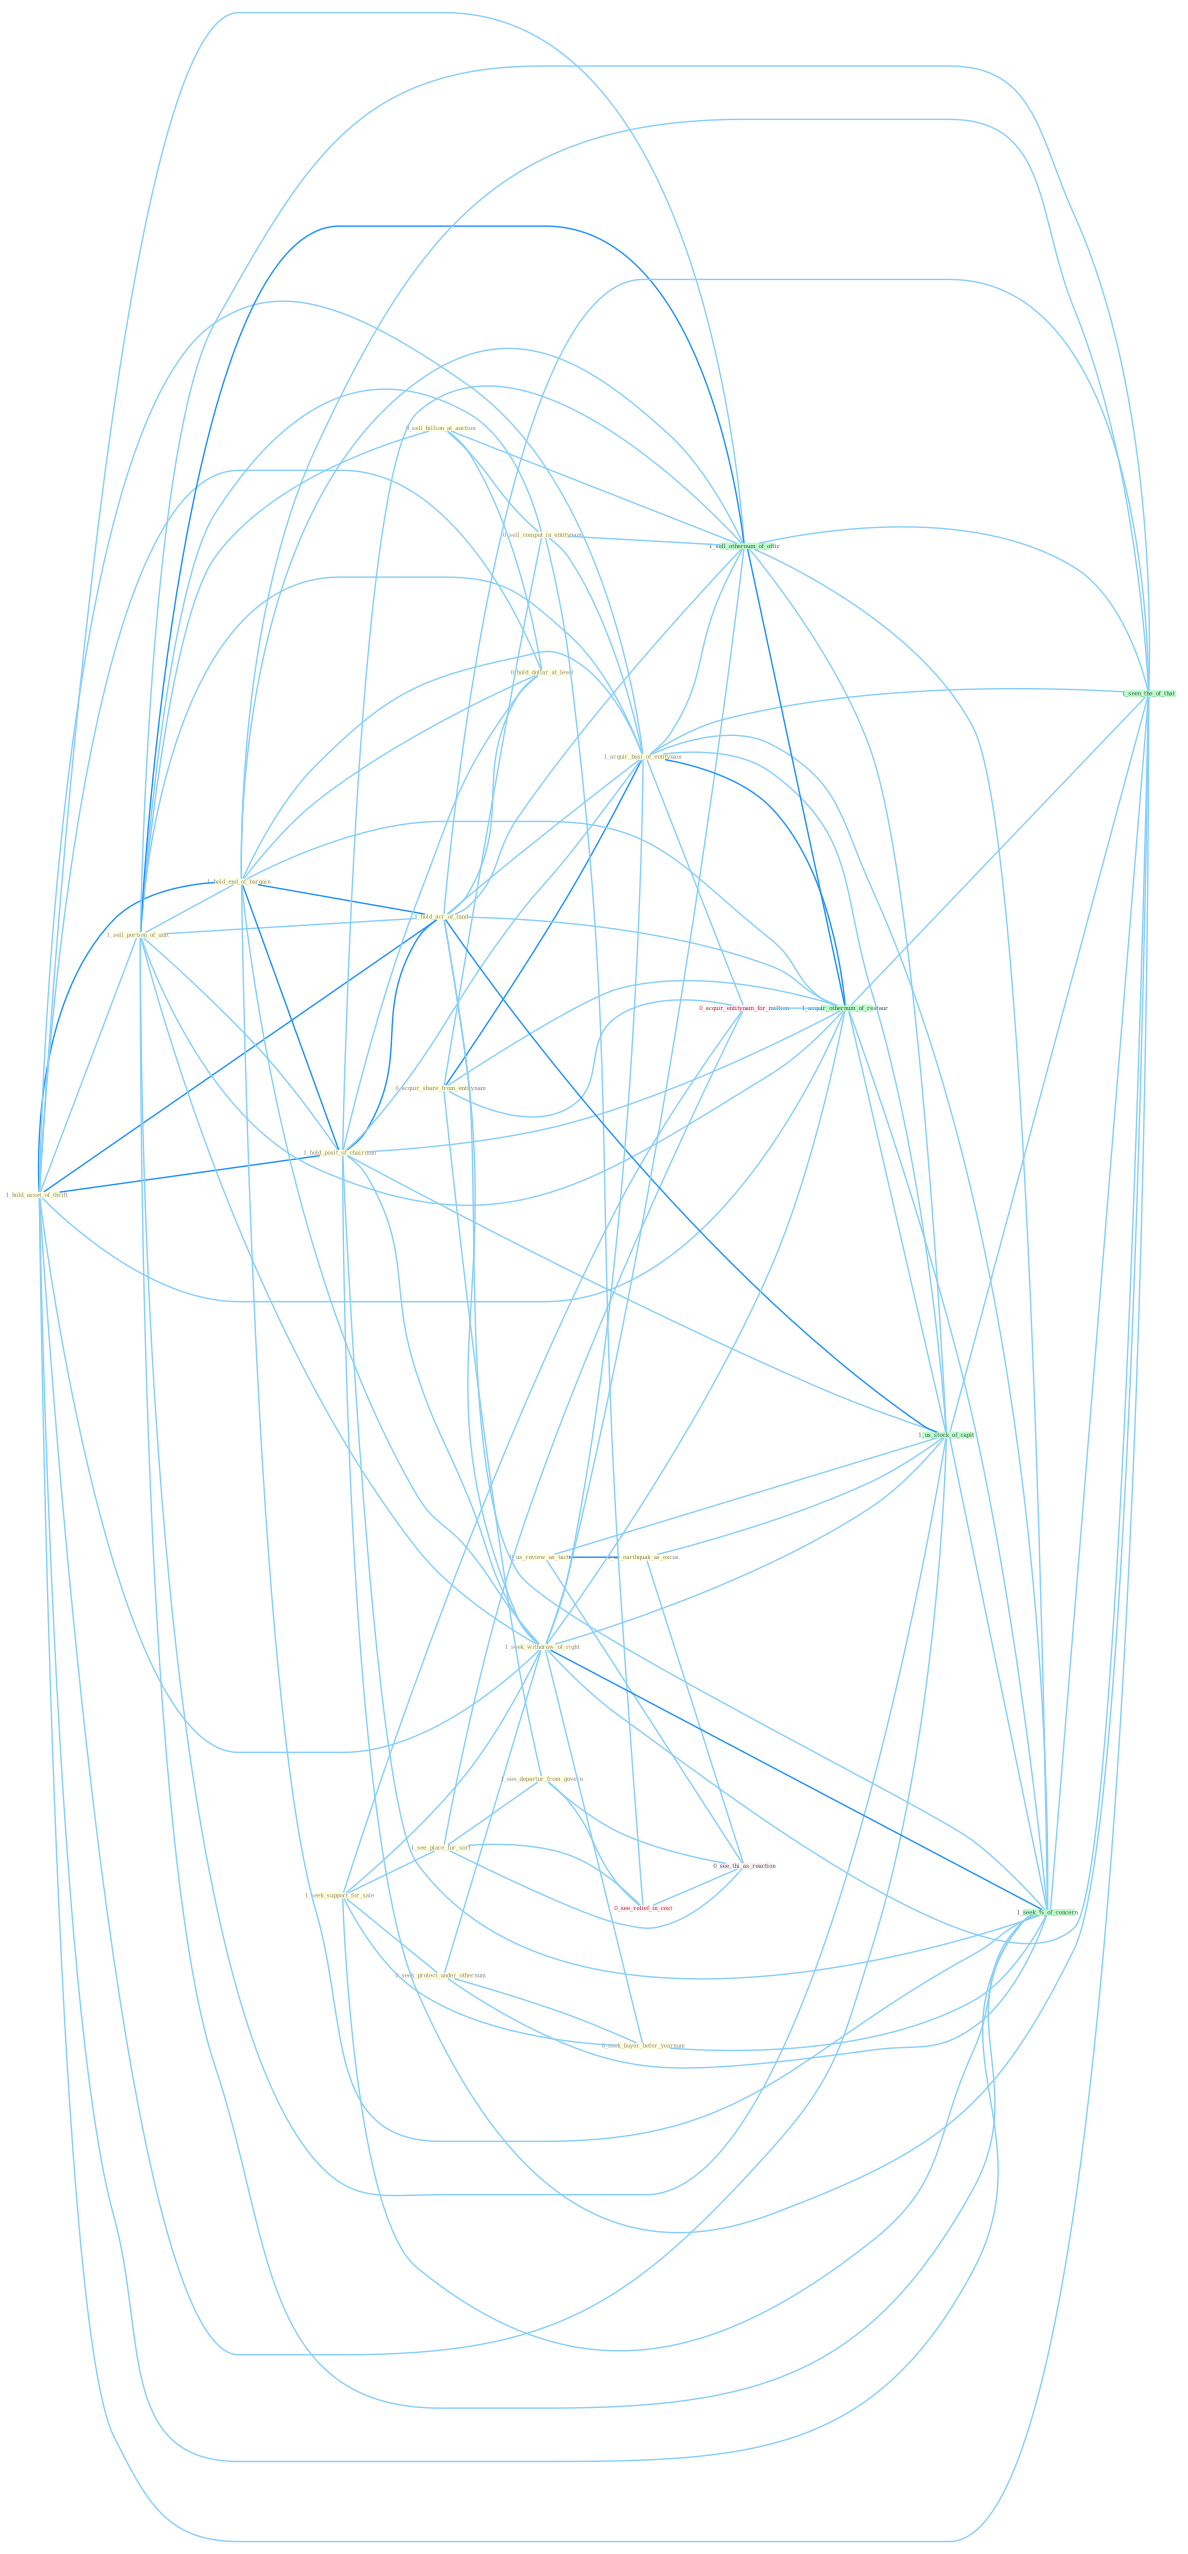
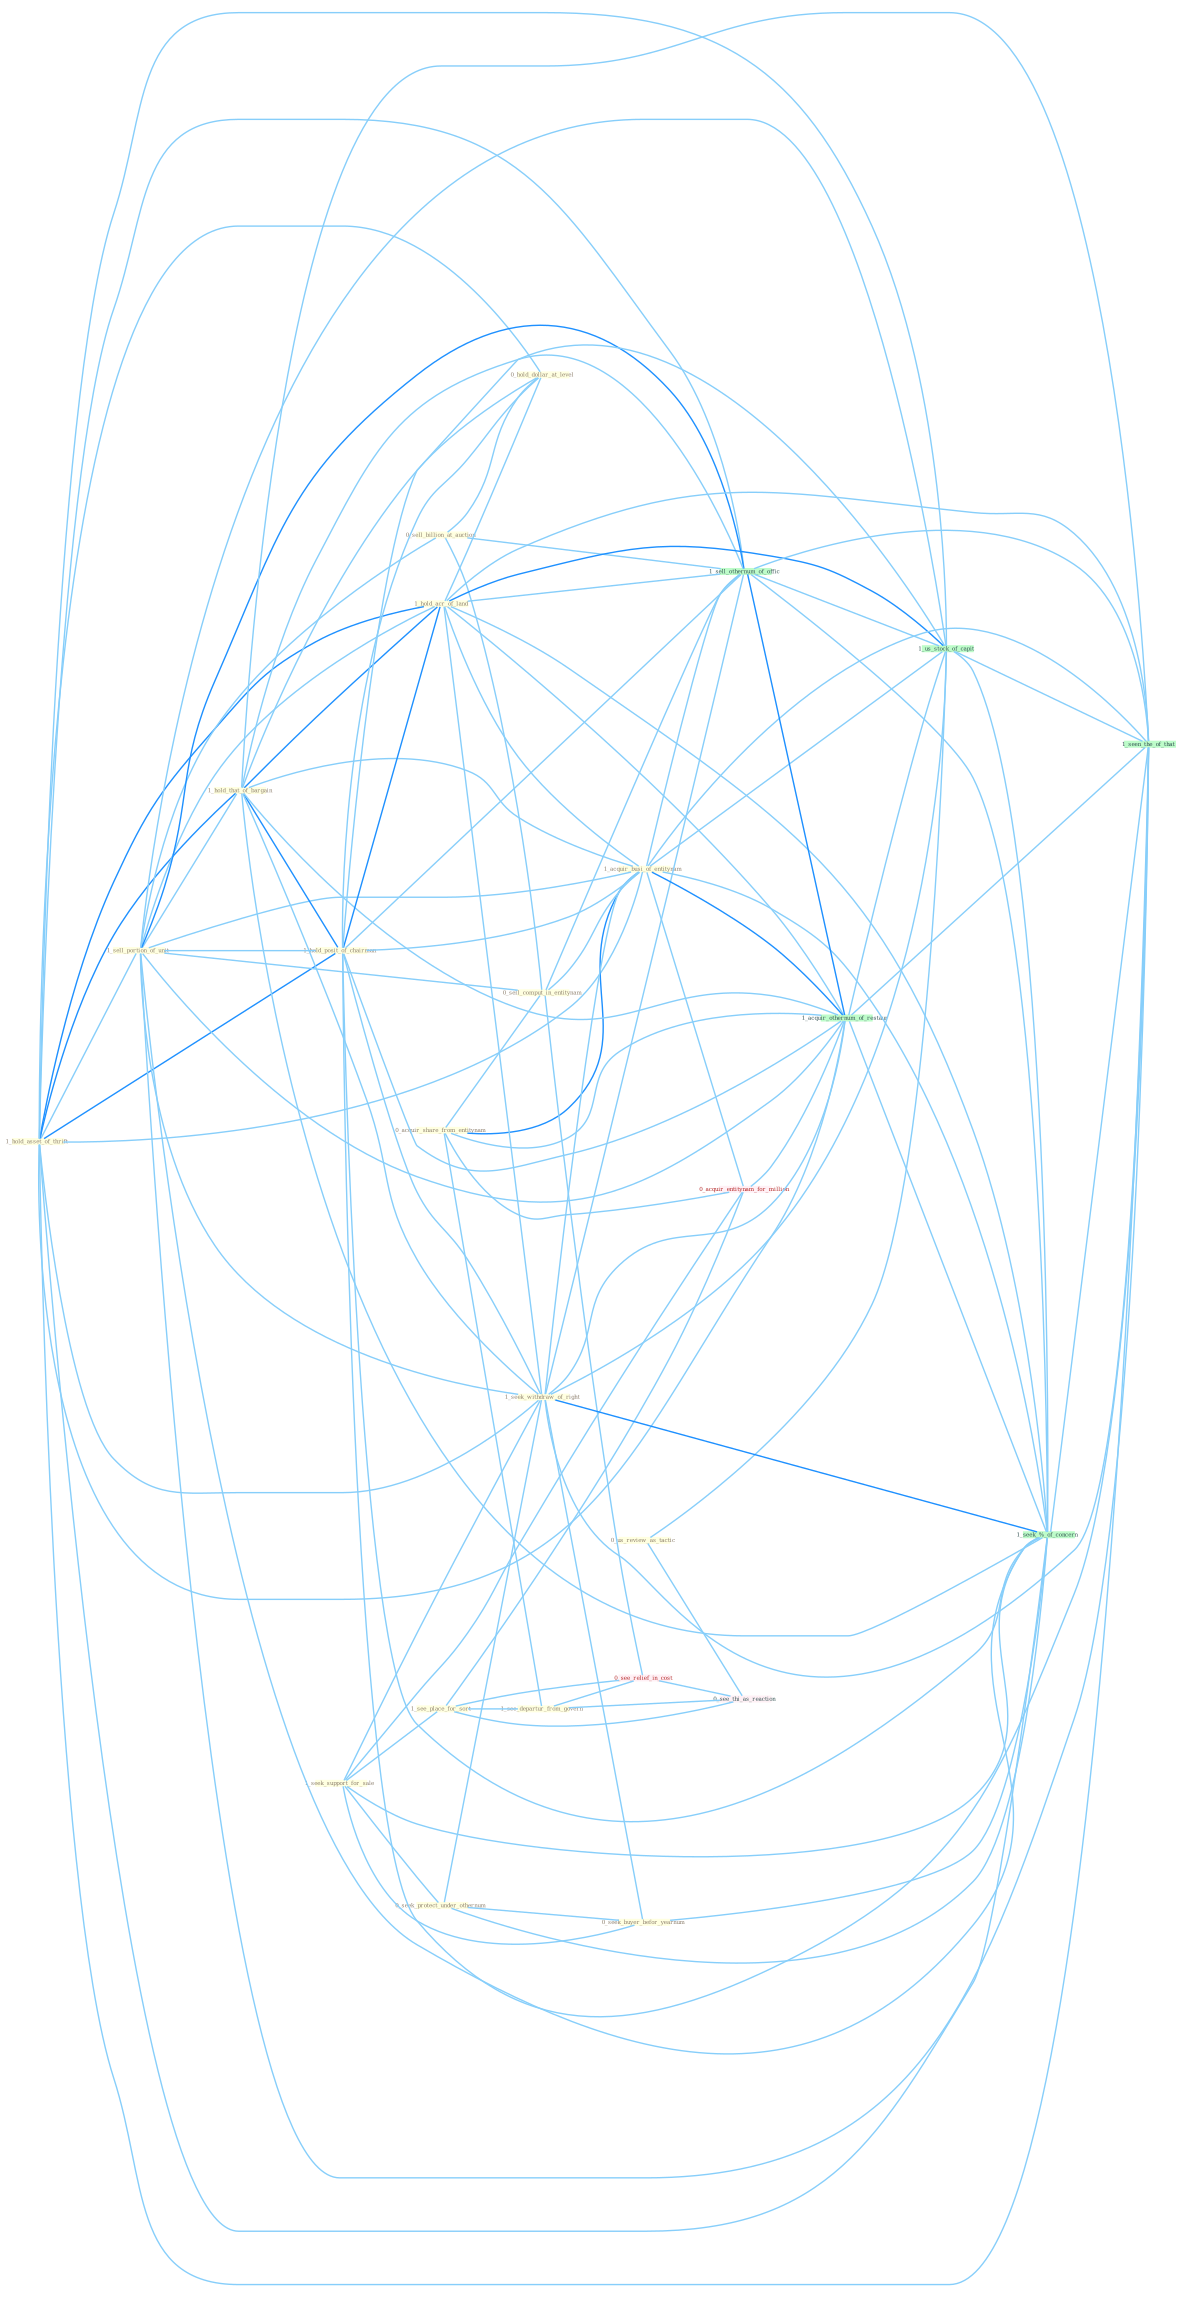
(240, 882) -> (240, 791)
(645, 1557) -> none
